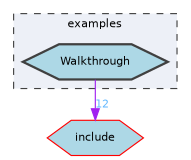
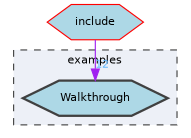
(95, 96) -> (95, 57)
